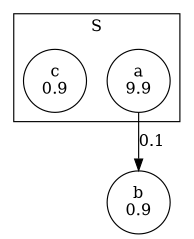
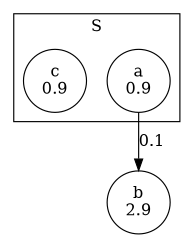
(139, 81) -> (139, 81)
(139, 202) -> (139, 202)
